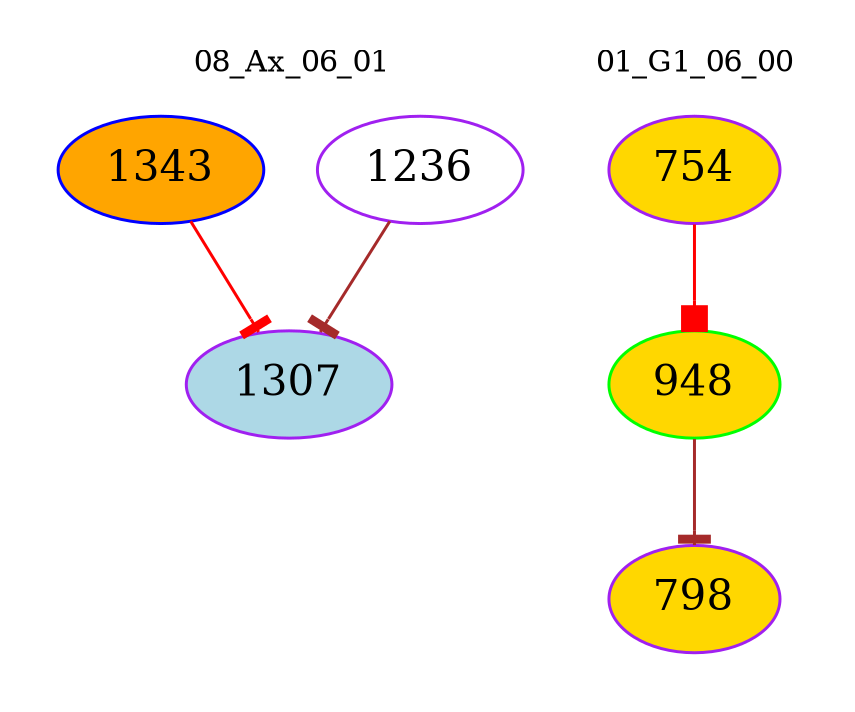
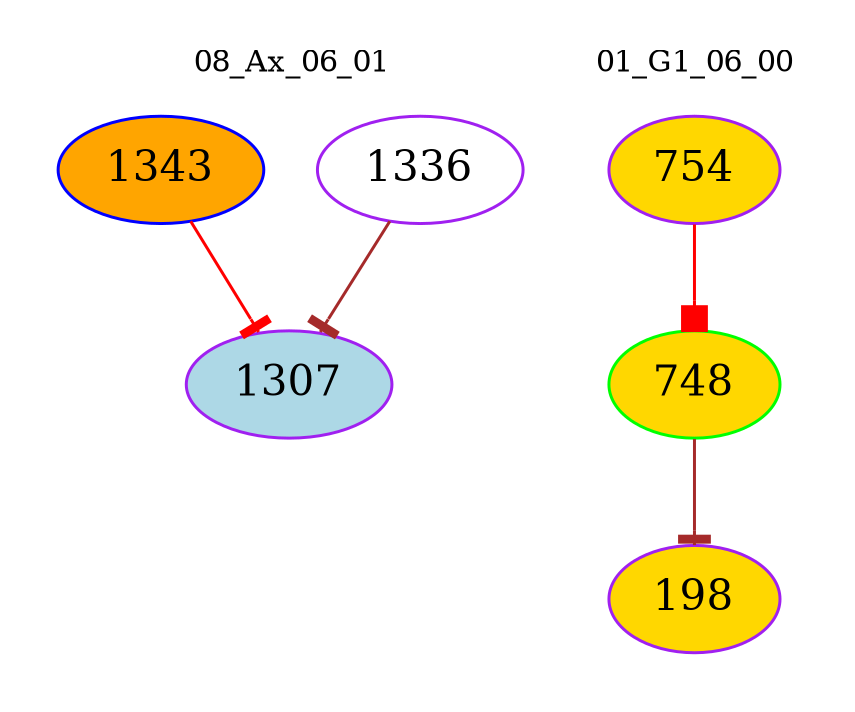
(420, 170) -> (420, 170)
(694, 384) -> (694, 384)
(694, 599) -> (694, 599)
